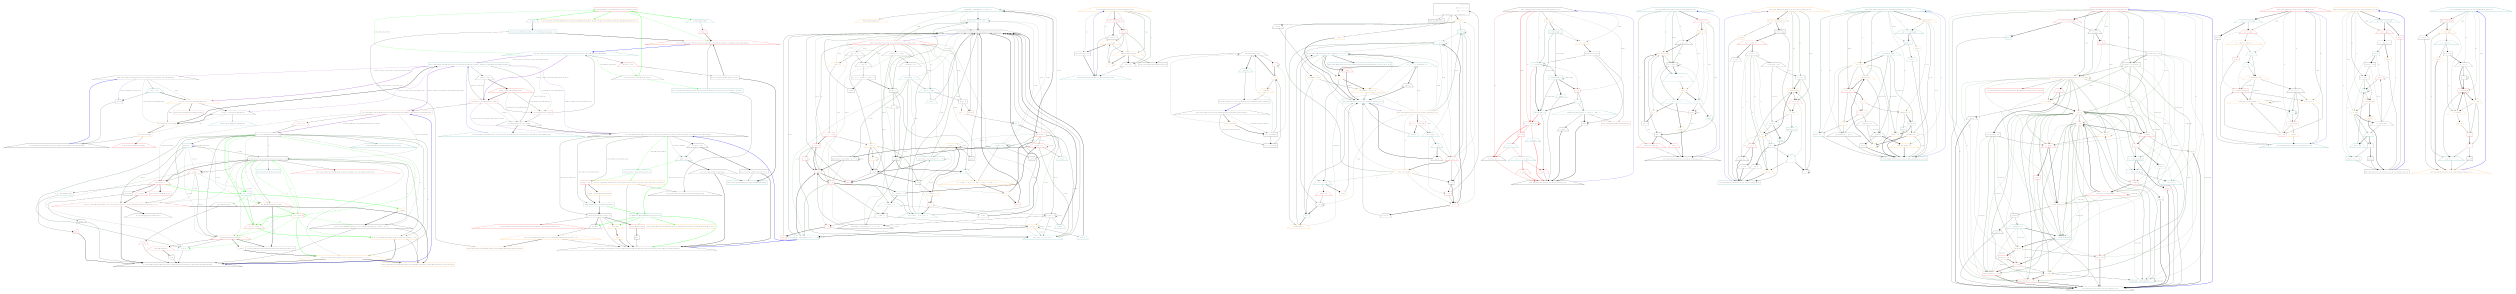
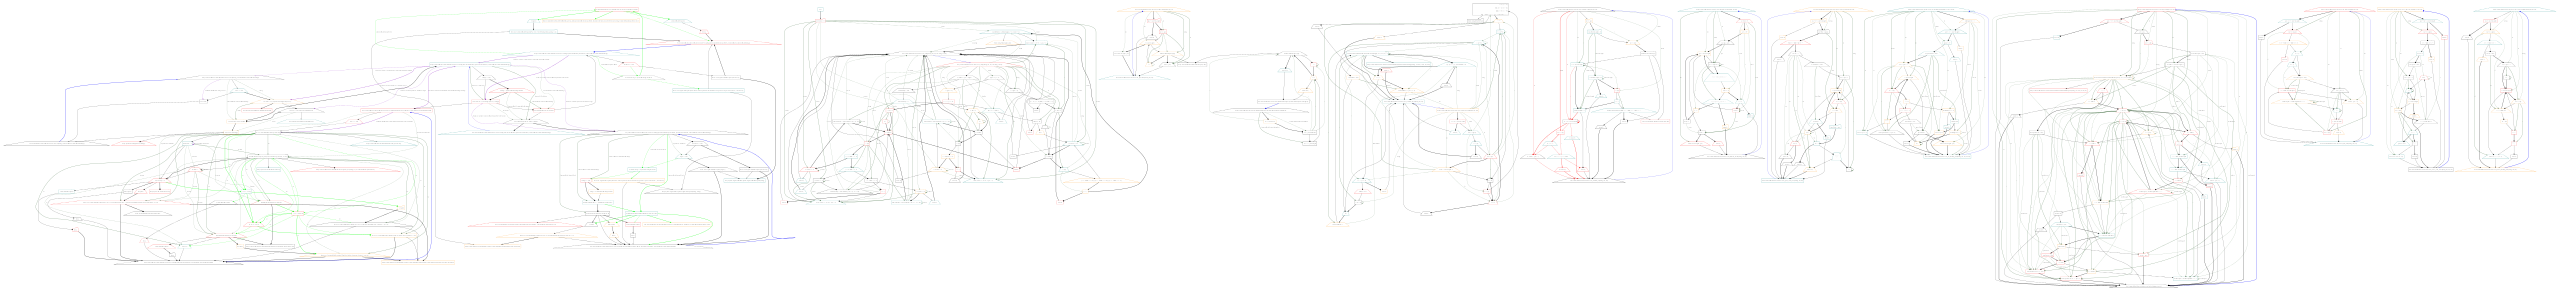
(989, 119) -> (1054, 139)
